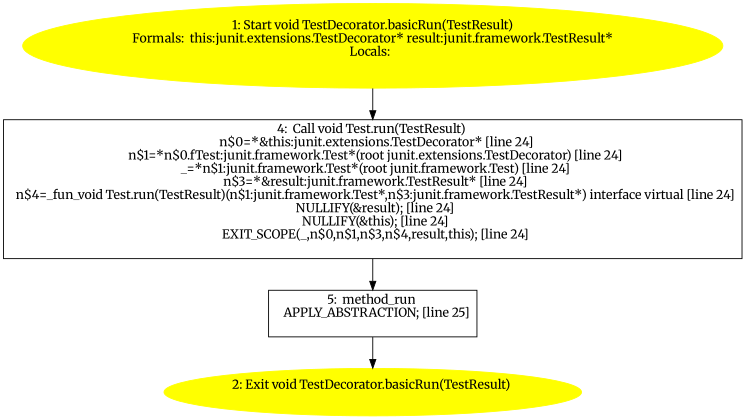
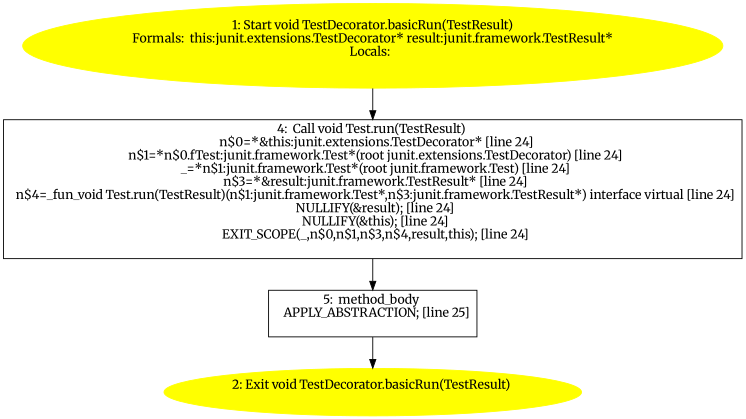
(373, 314) -> (373, 314)
